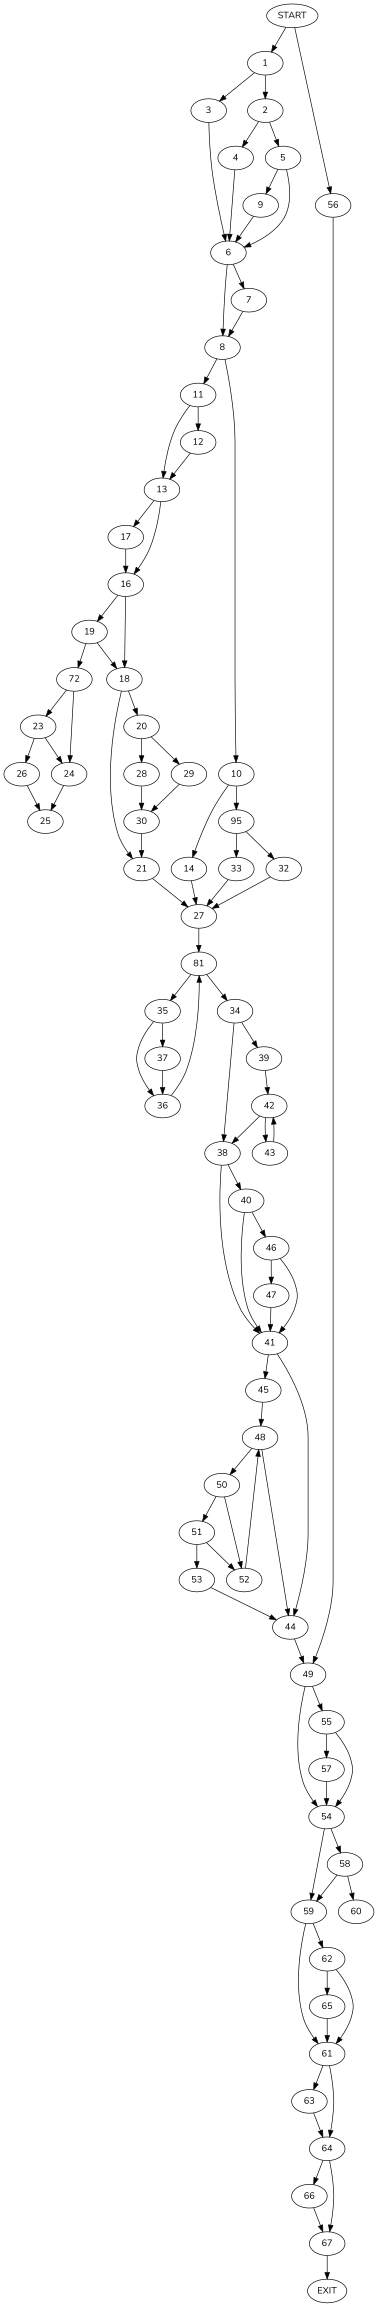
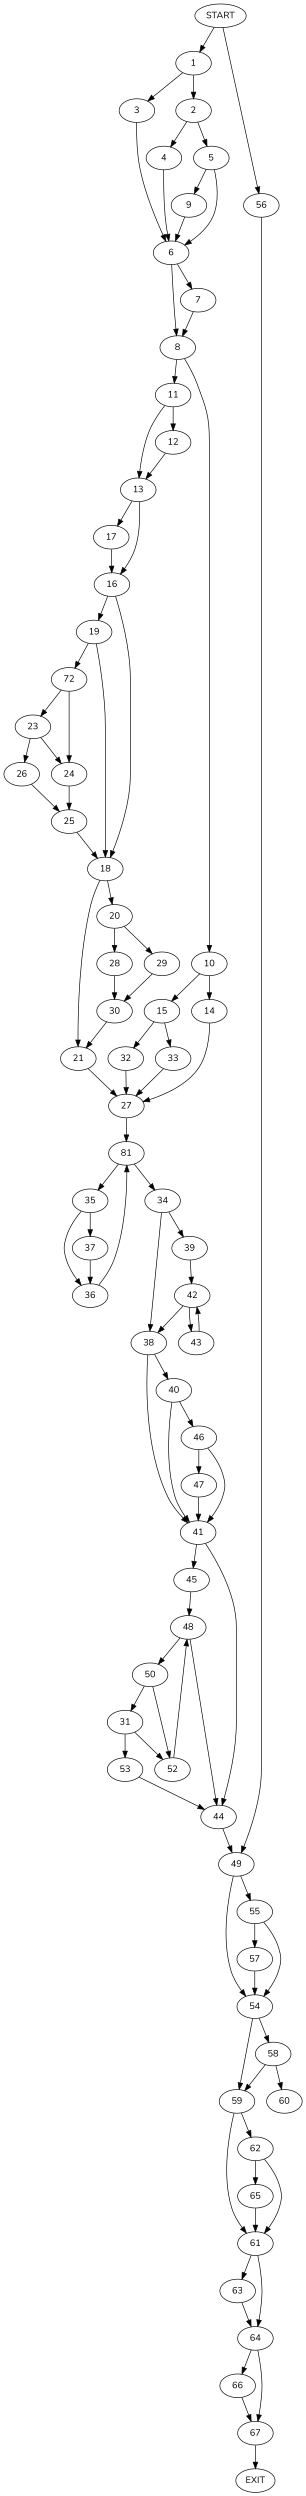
(236, 822) -> (162, 1011)
none -> (85, 843)
(197, 1533) -> (125, 1722)
